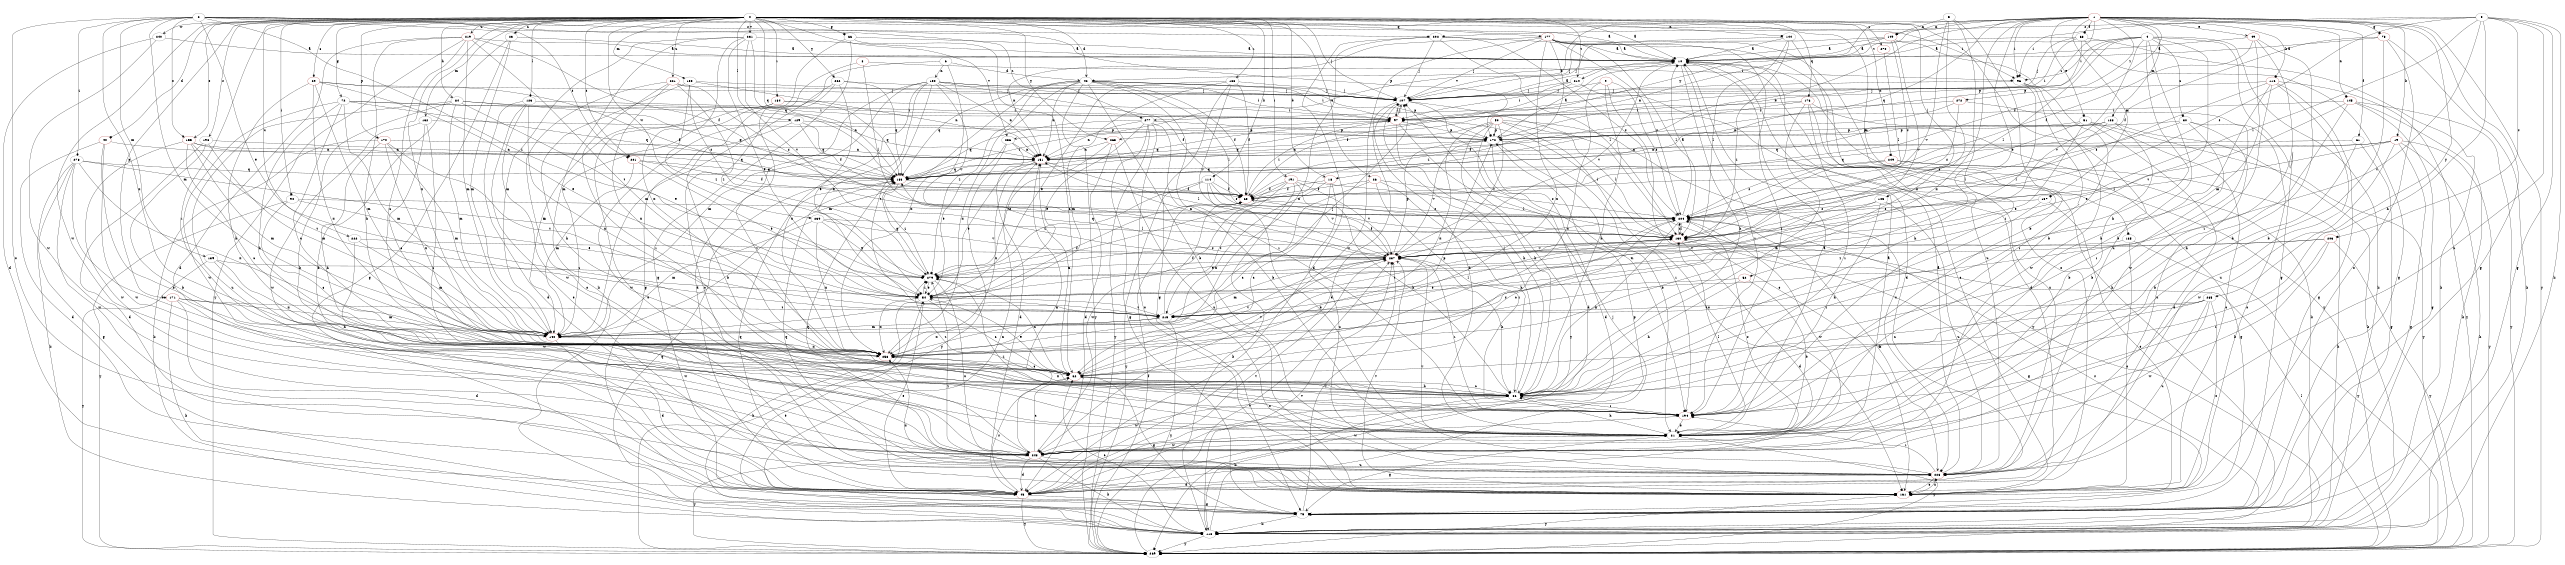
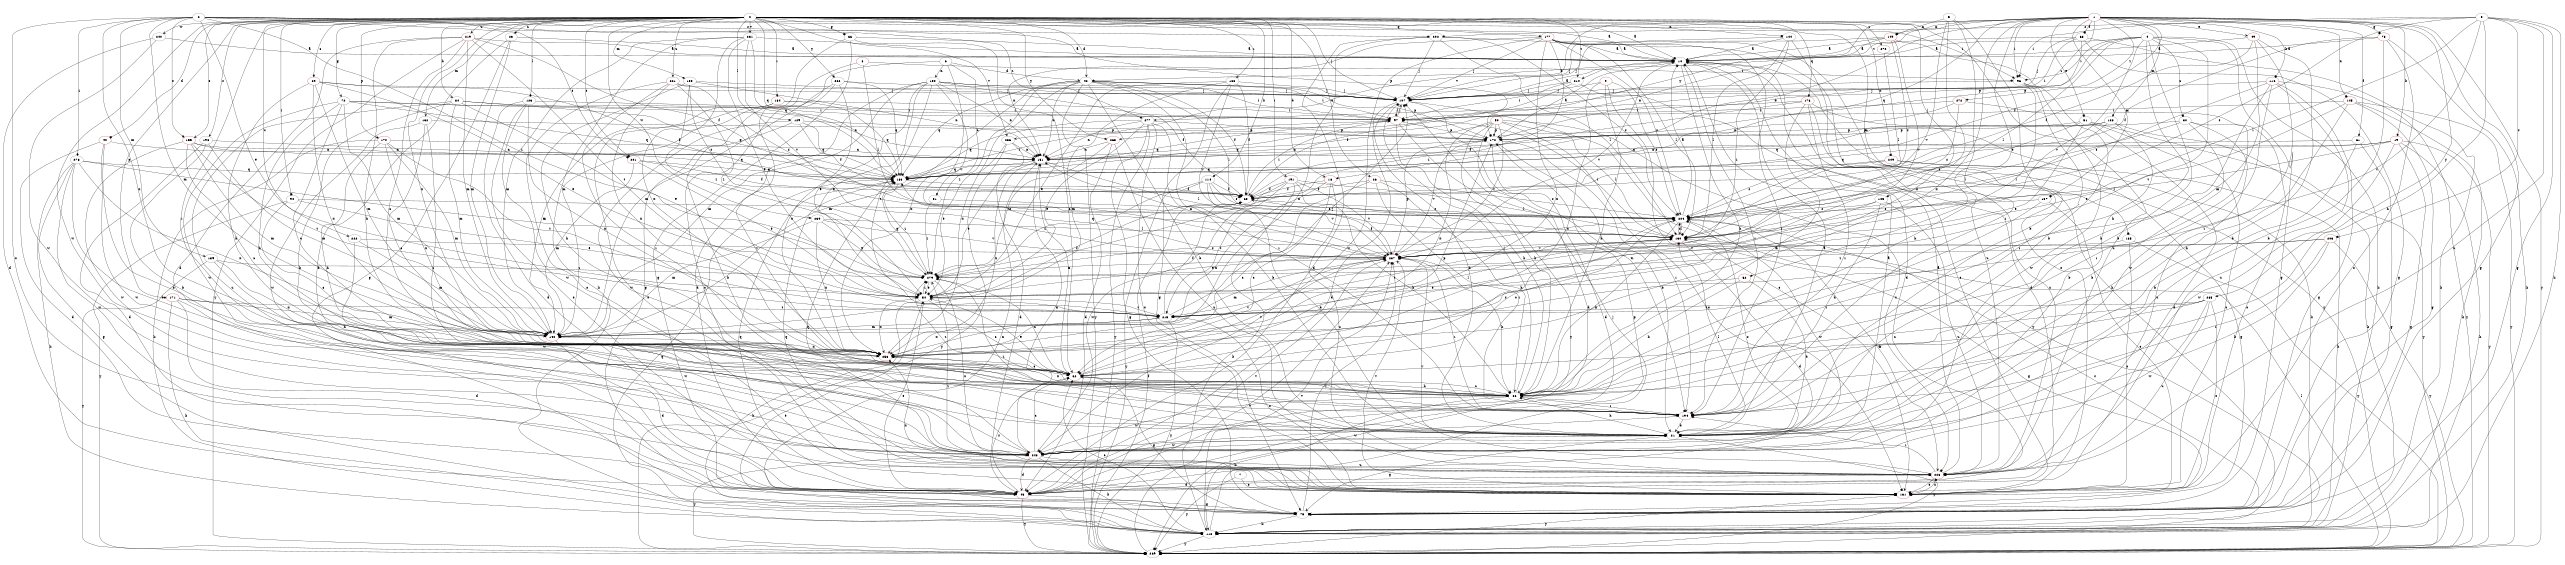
none -> (935, 199)
none -> (1240, 475)
